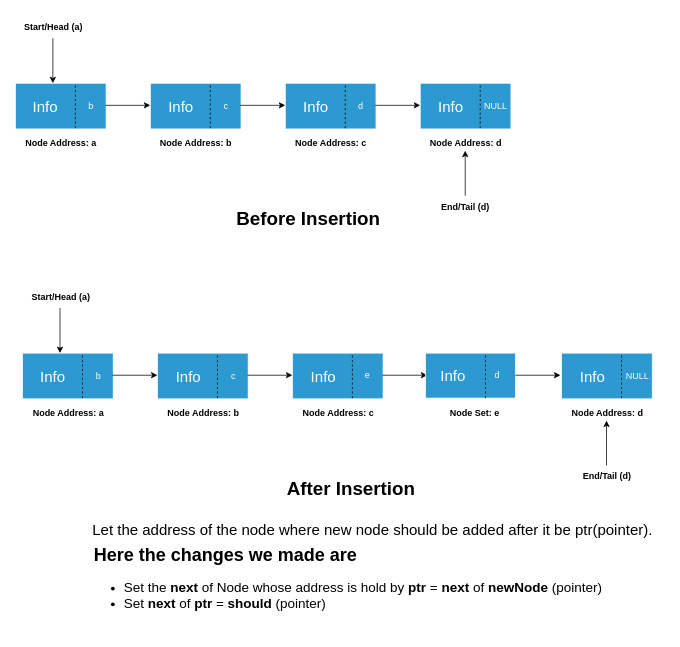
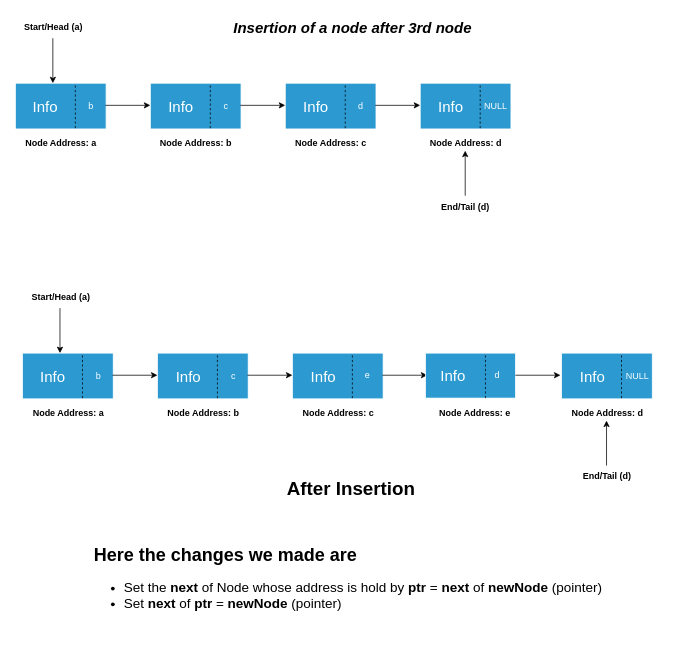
none -> (353, 27)
(309, 218) -> none
(475, 413) -> (475, 413)
(378, 529) -> none
(272, 549) -> (272, 549)
